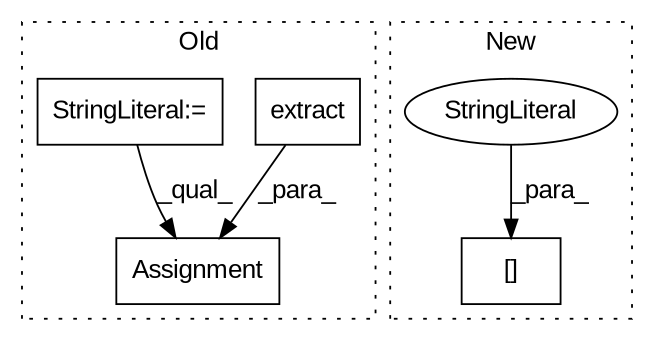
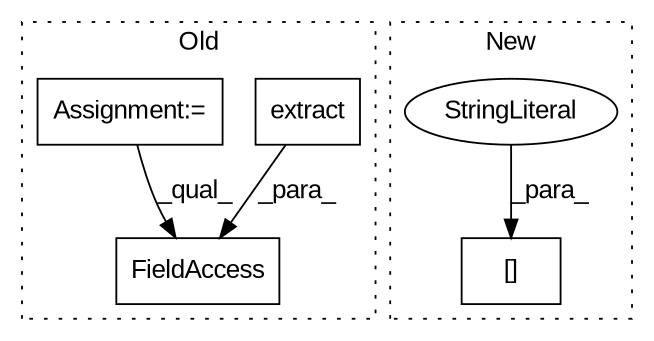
(130, 112) -> (130, 112)
(198, 271) -> (198, 271)
